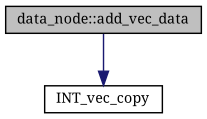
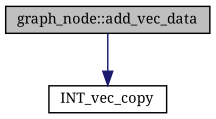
(104, 20) -> (108, 20)
